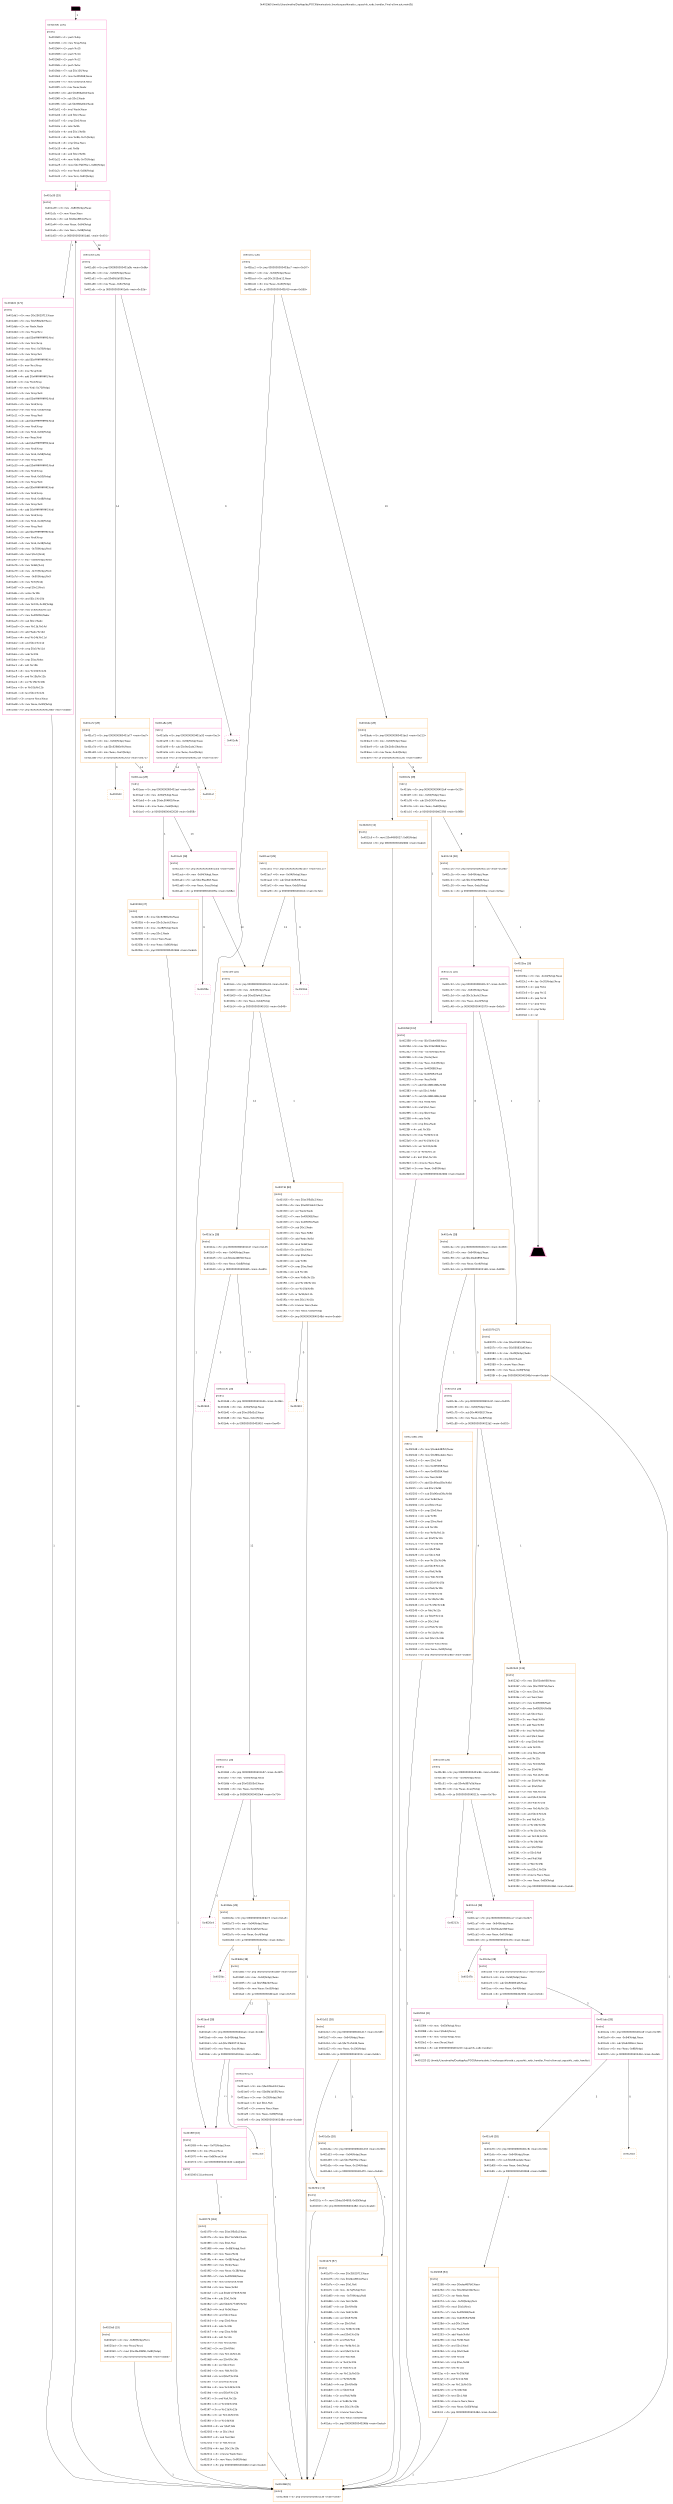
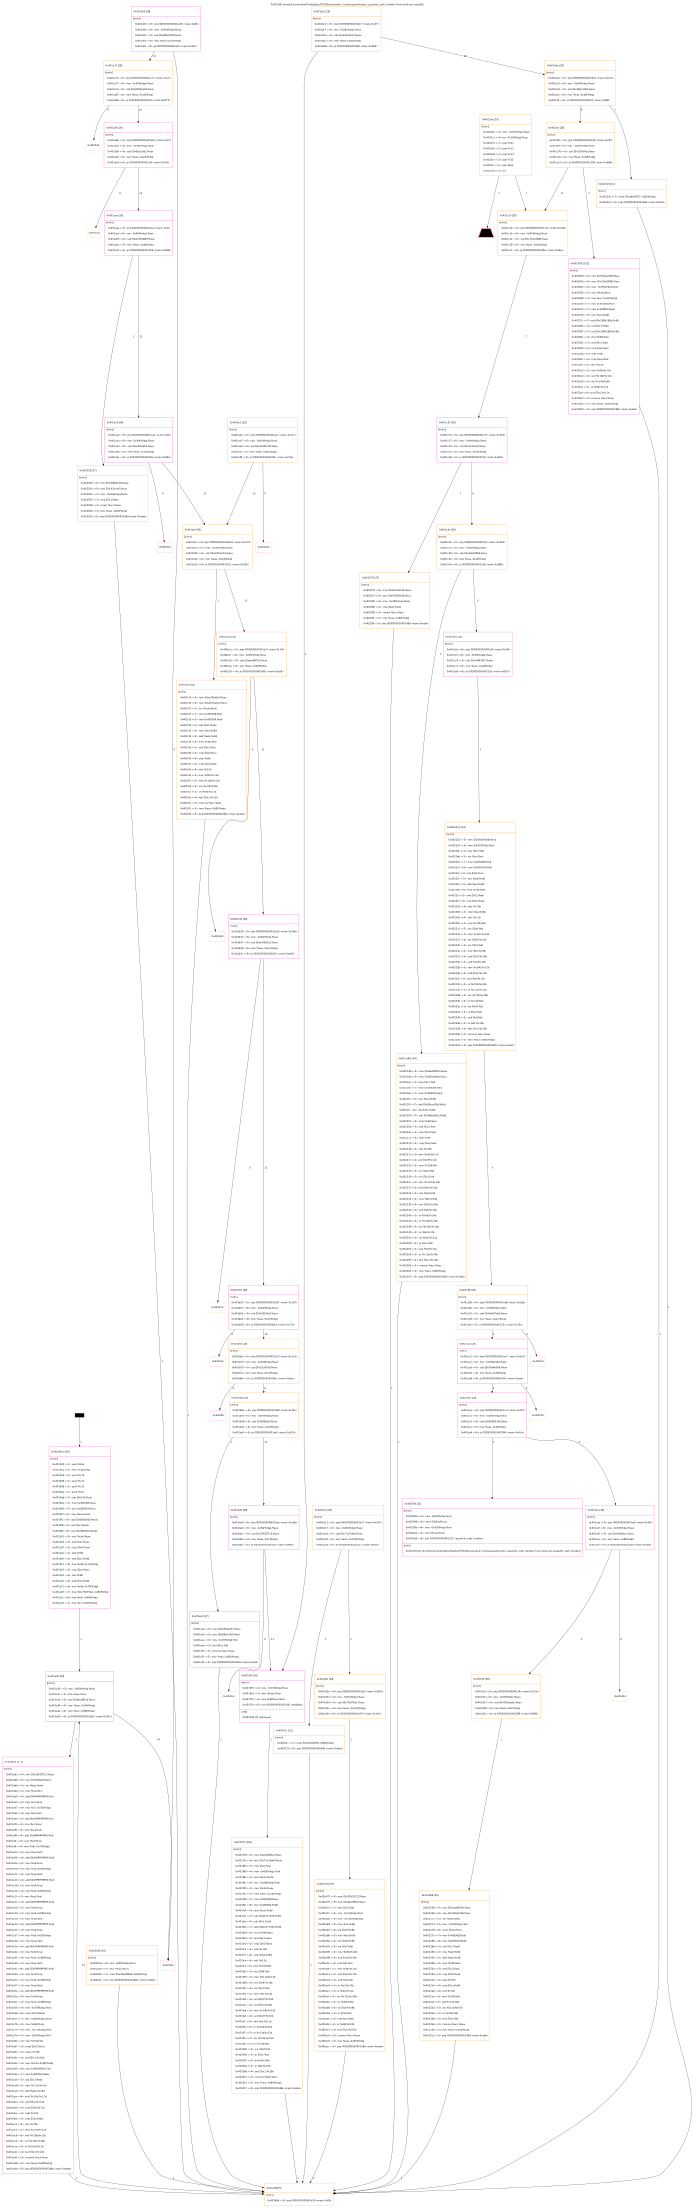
(96, 245) -> (171, 1825)
(139, 767) -> (138, 113)
(503, 927) -> (520, 192)
(300, 1360) -> (239, 1130)
(475, 1591) -> (488, 1167)
